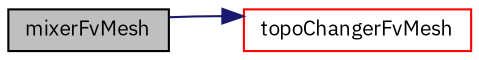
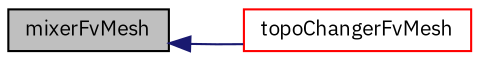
(196, 16) -> (217, 44)
